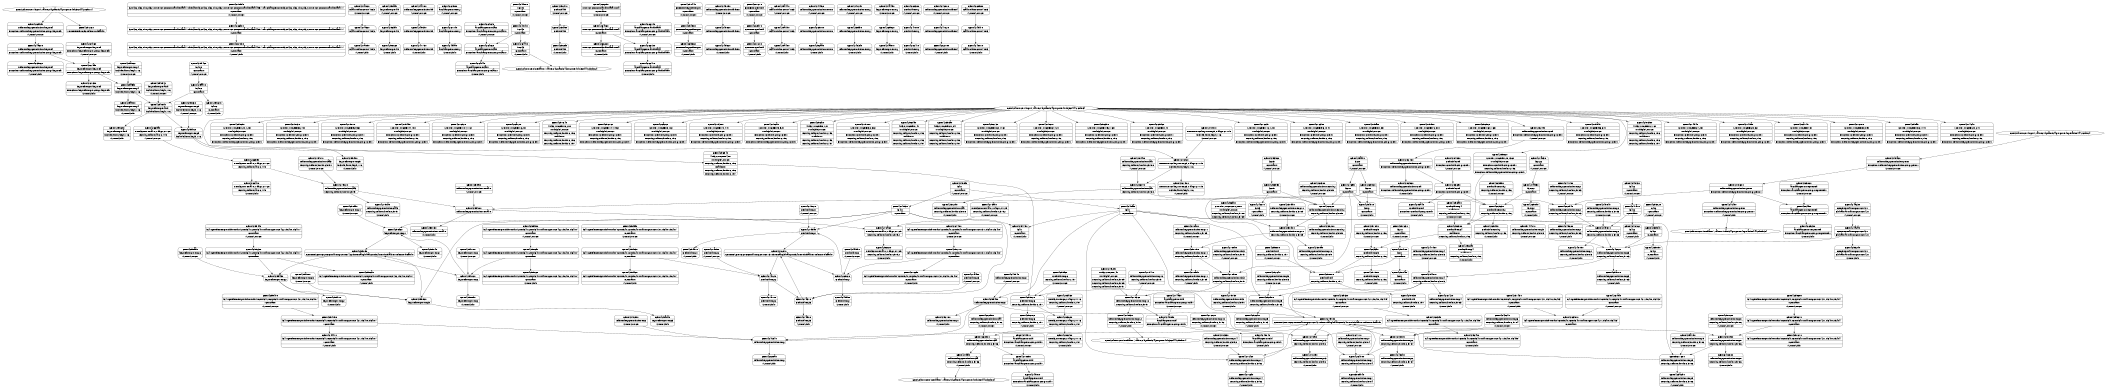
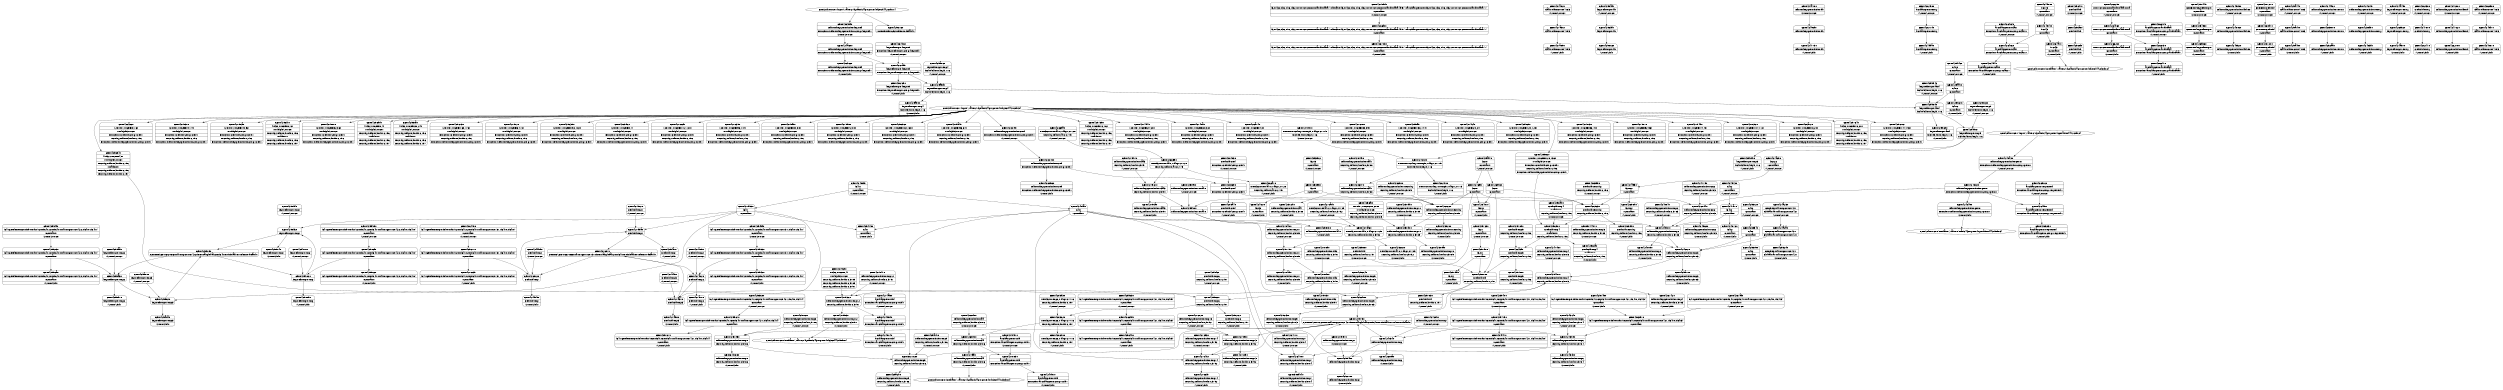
(891, 337) -> (1366, 350)
